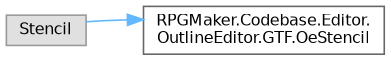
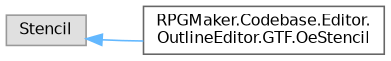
(107, 21) -> (123, 41)
